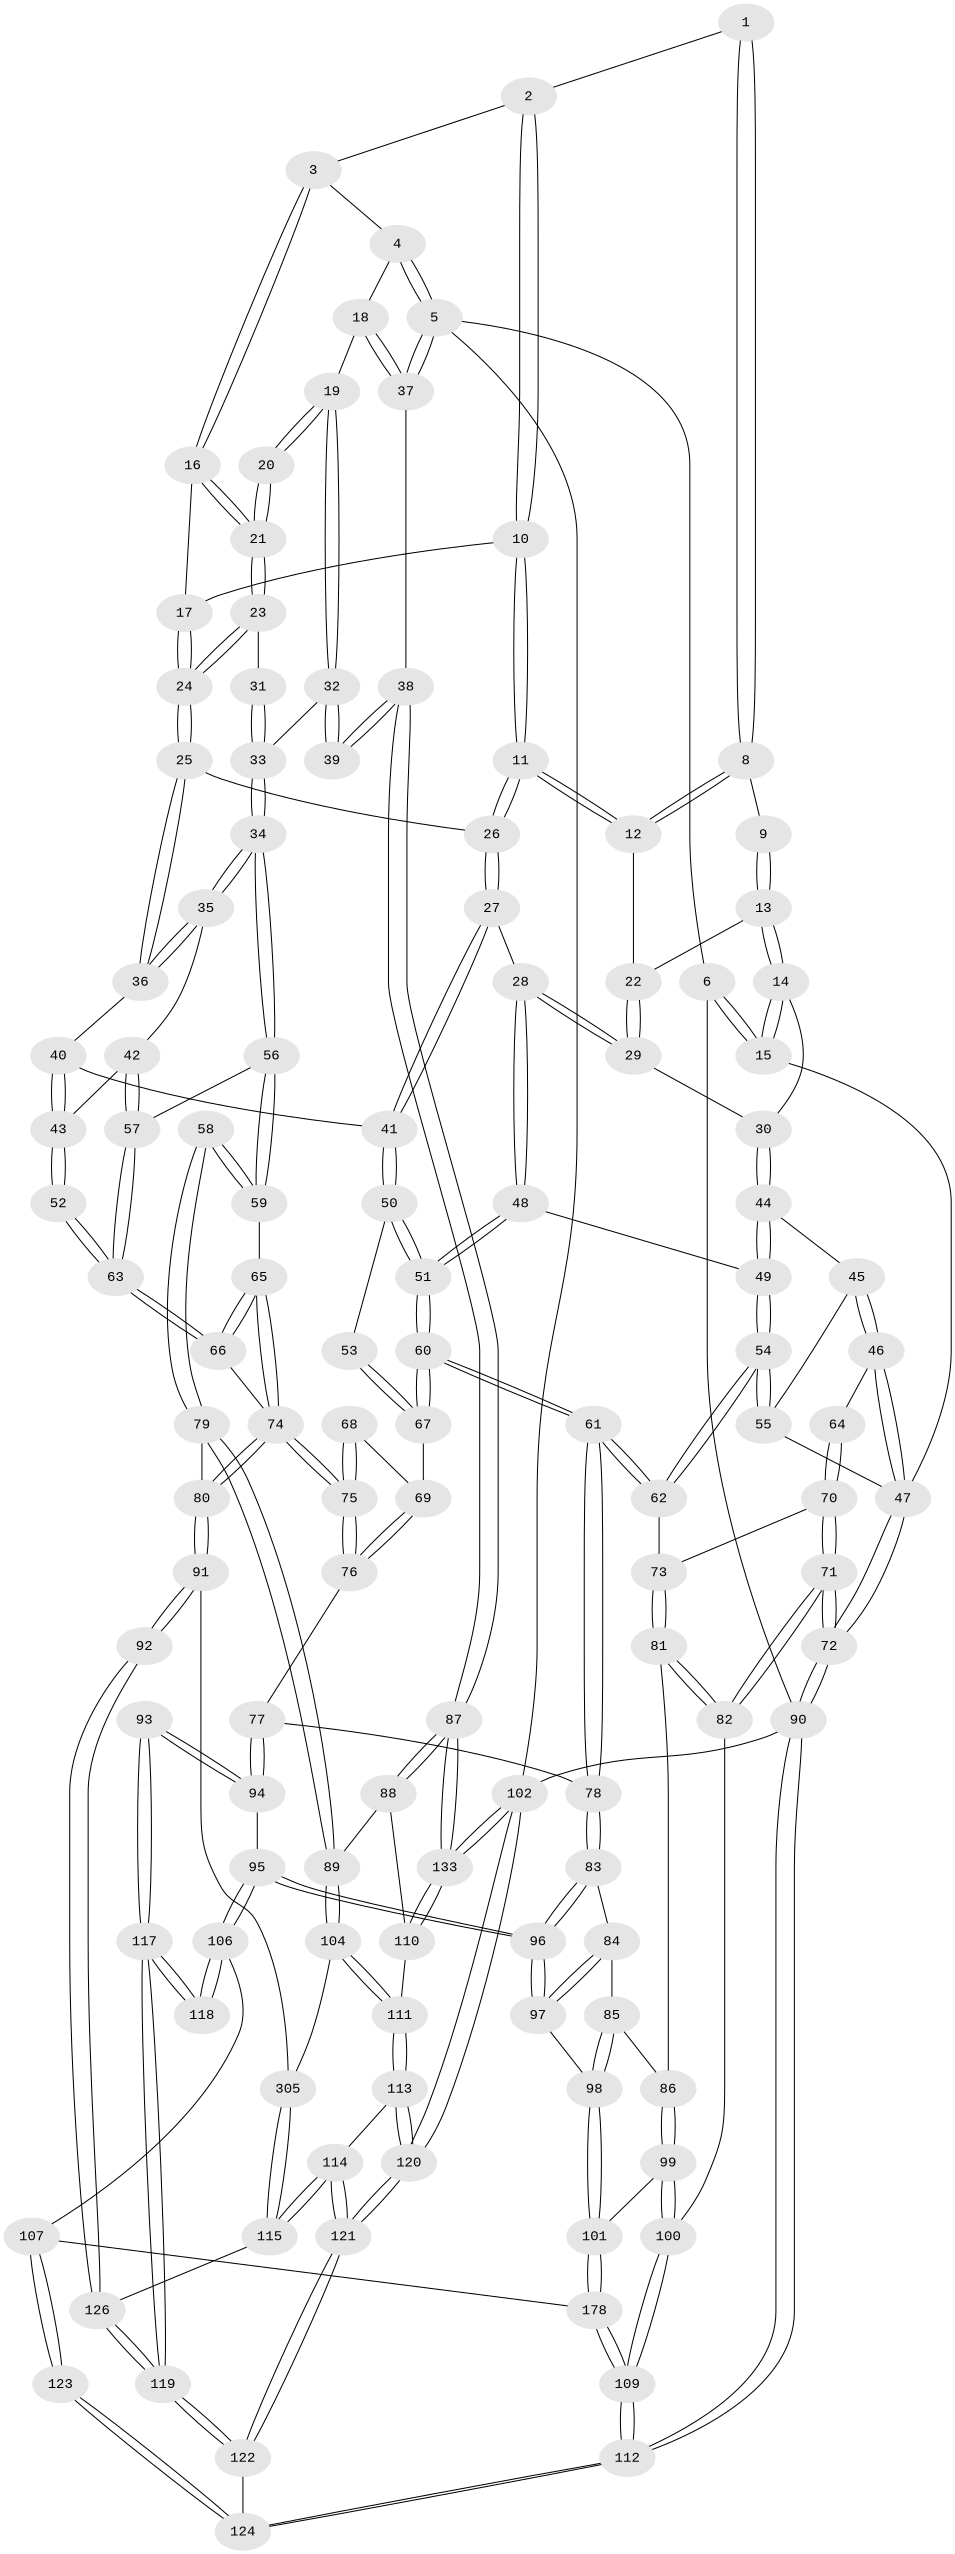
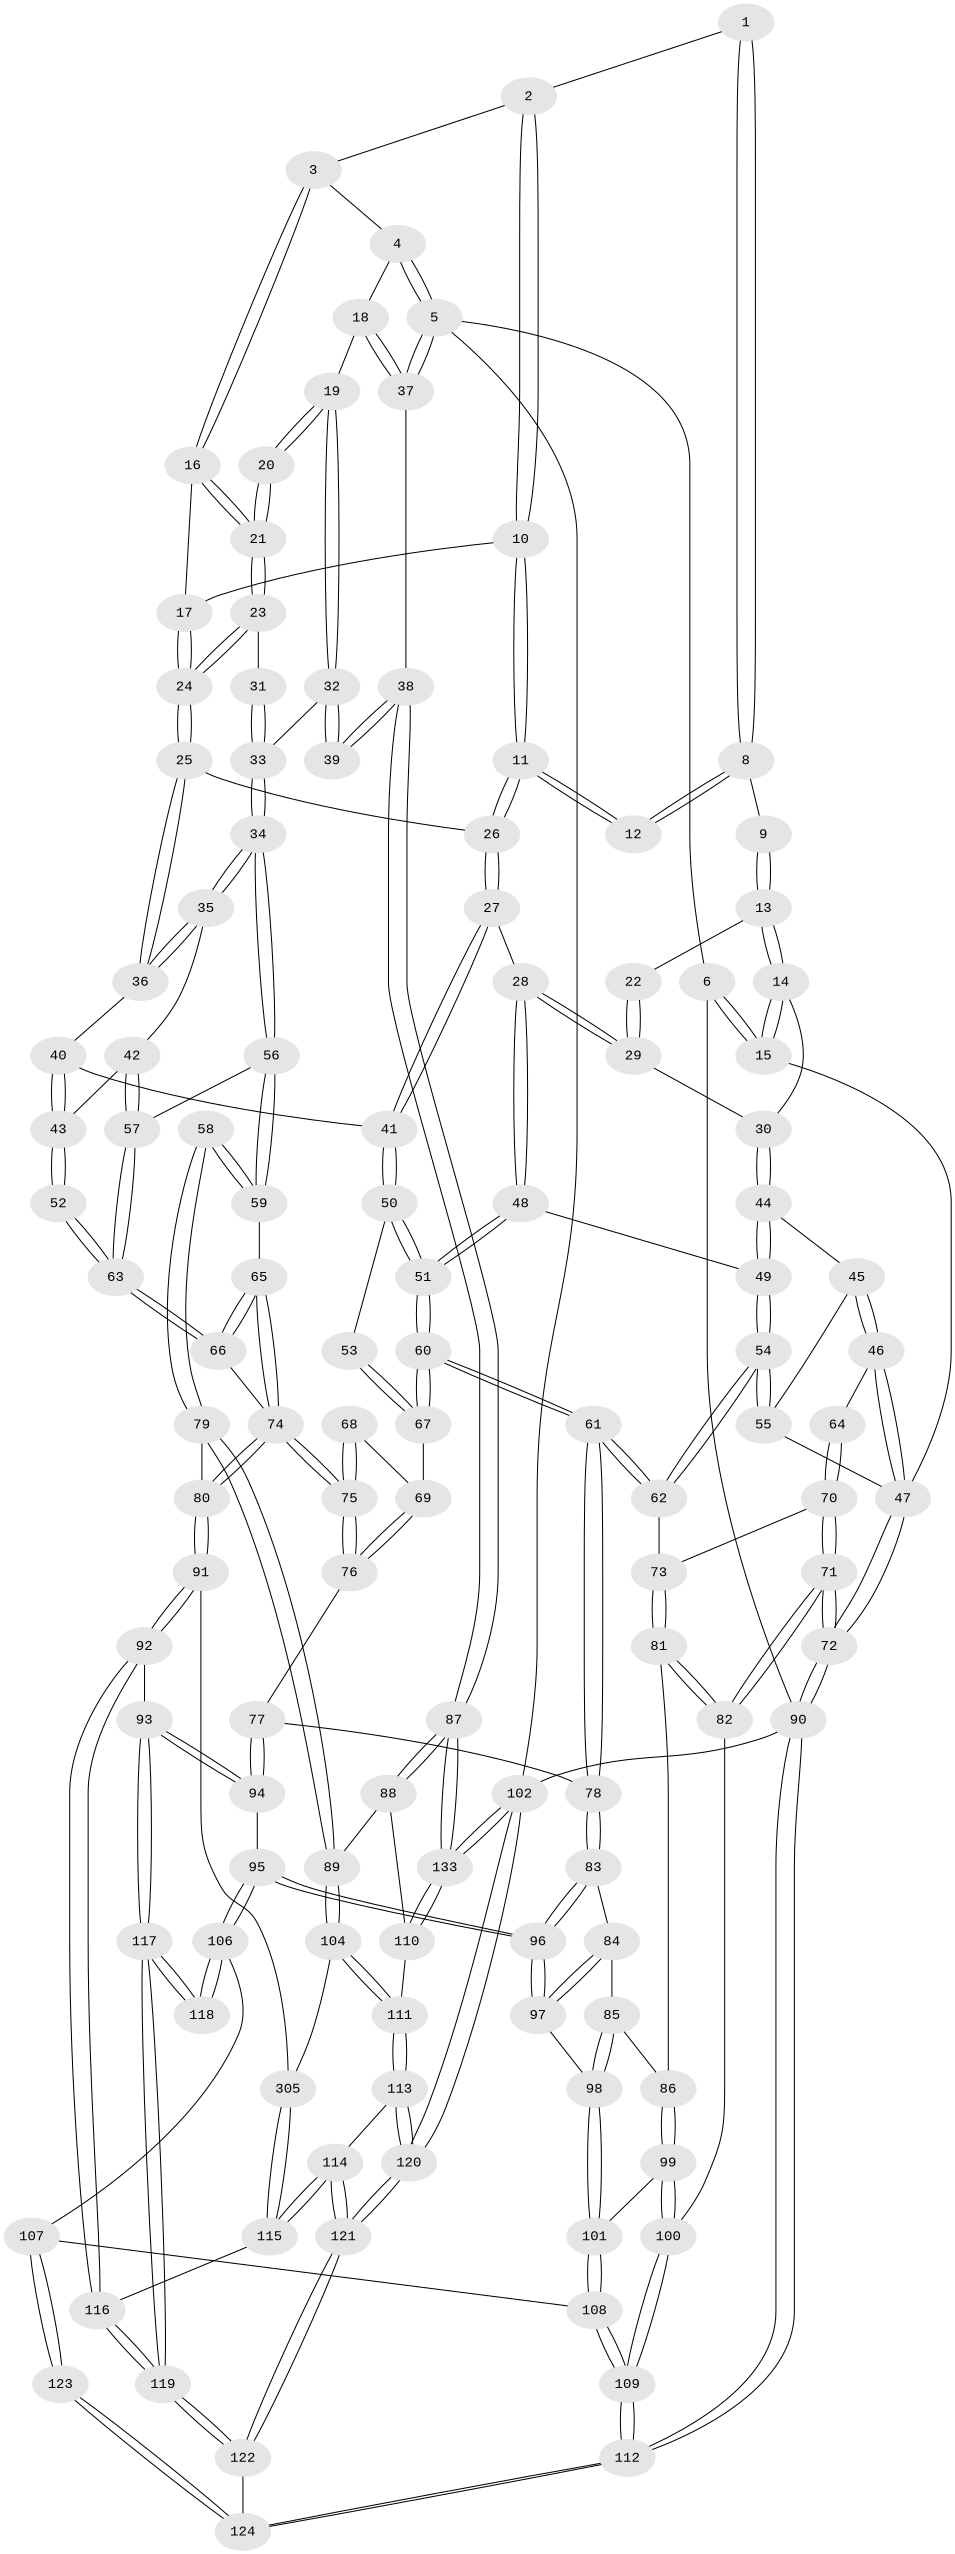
(633, 908) -> none
none -> (145, 1683)
(97, 2310) -> (97, 2310)
(594, 2310) -> (594, 2310)
